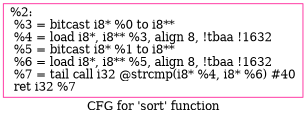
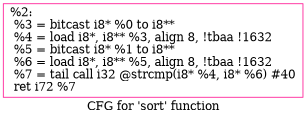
(43, 87) -> (43, 87)
